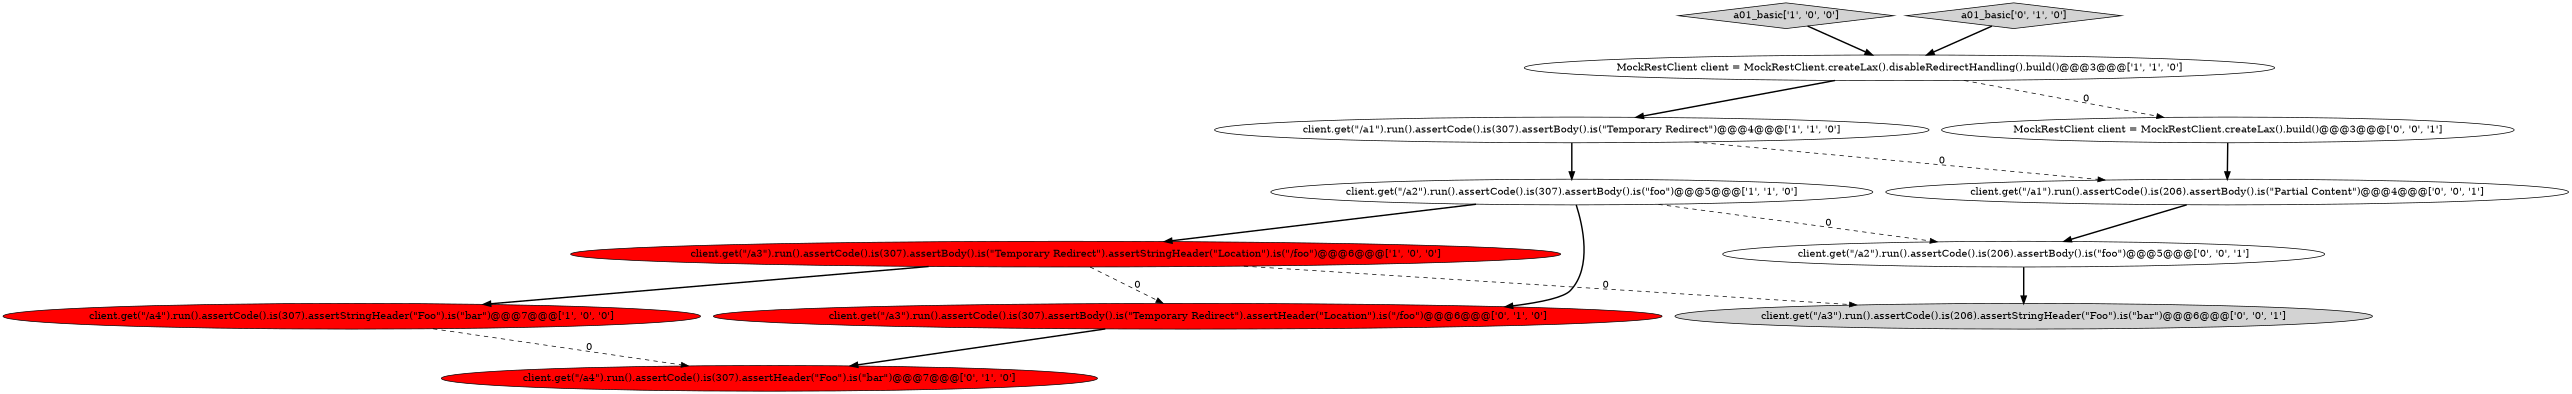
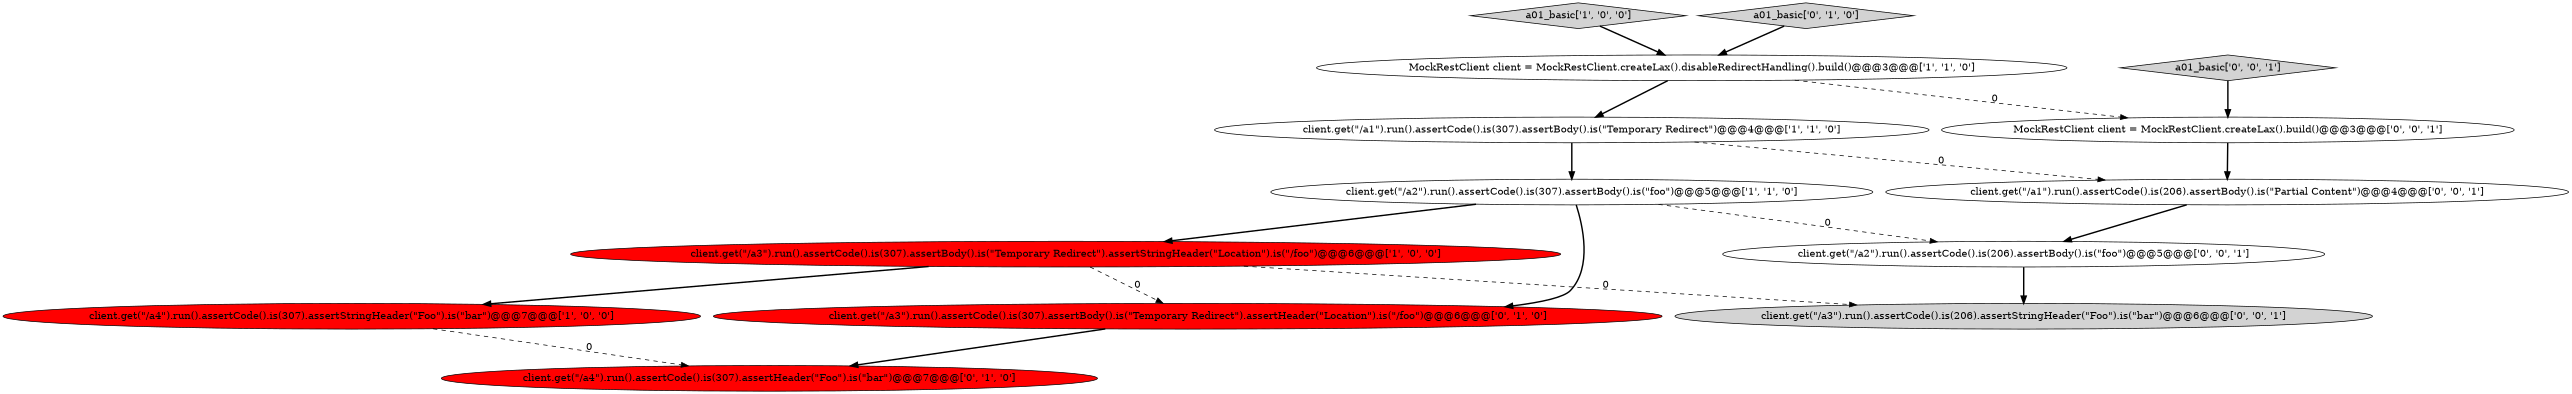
none -> (2228, 68)
